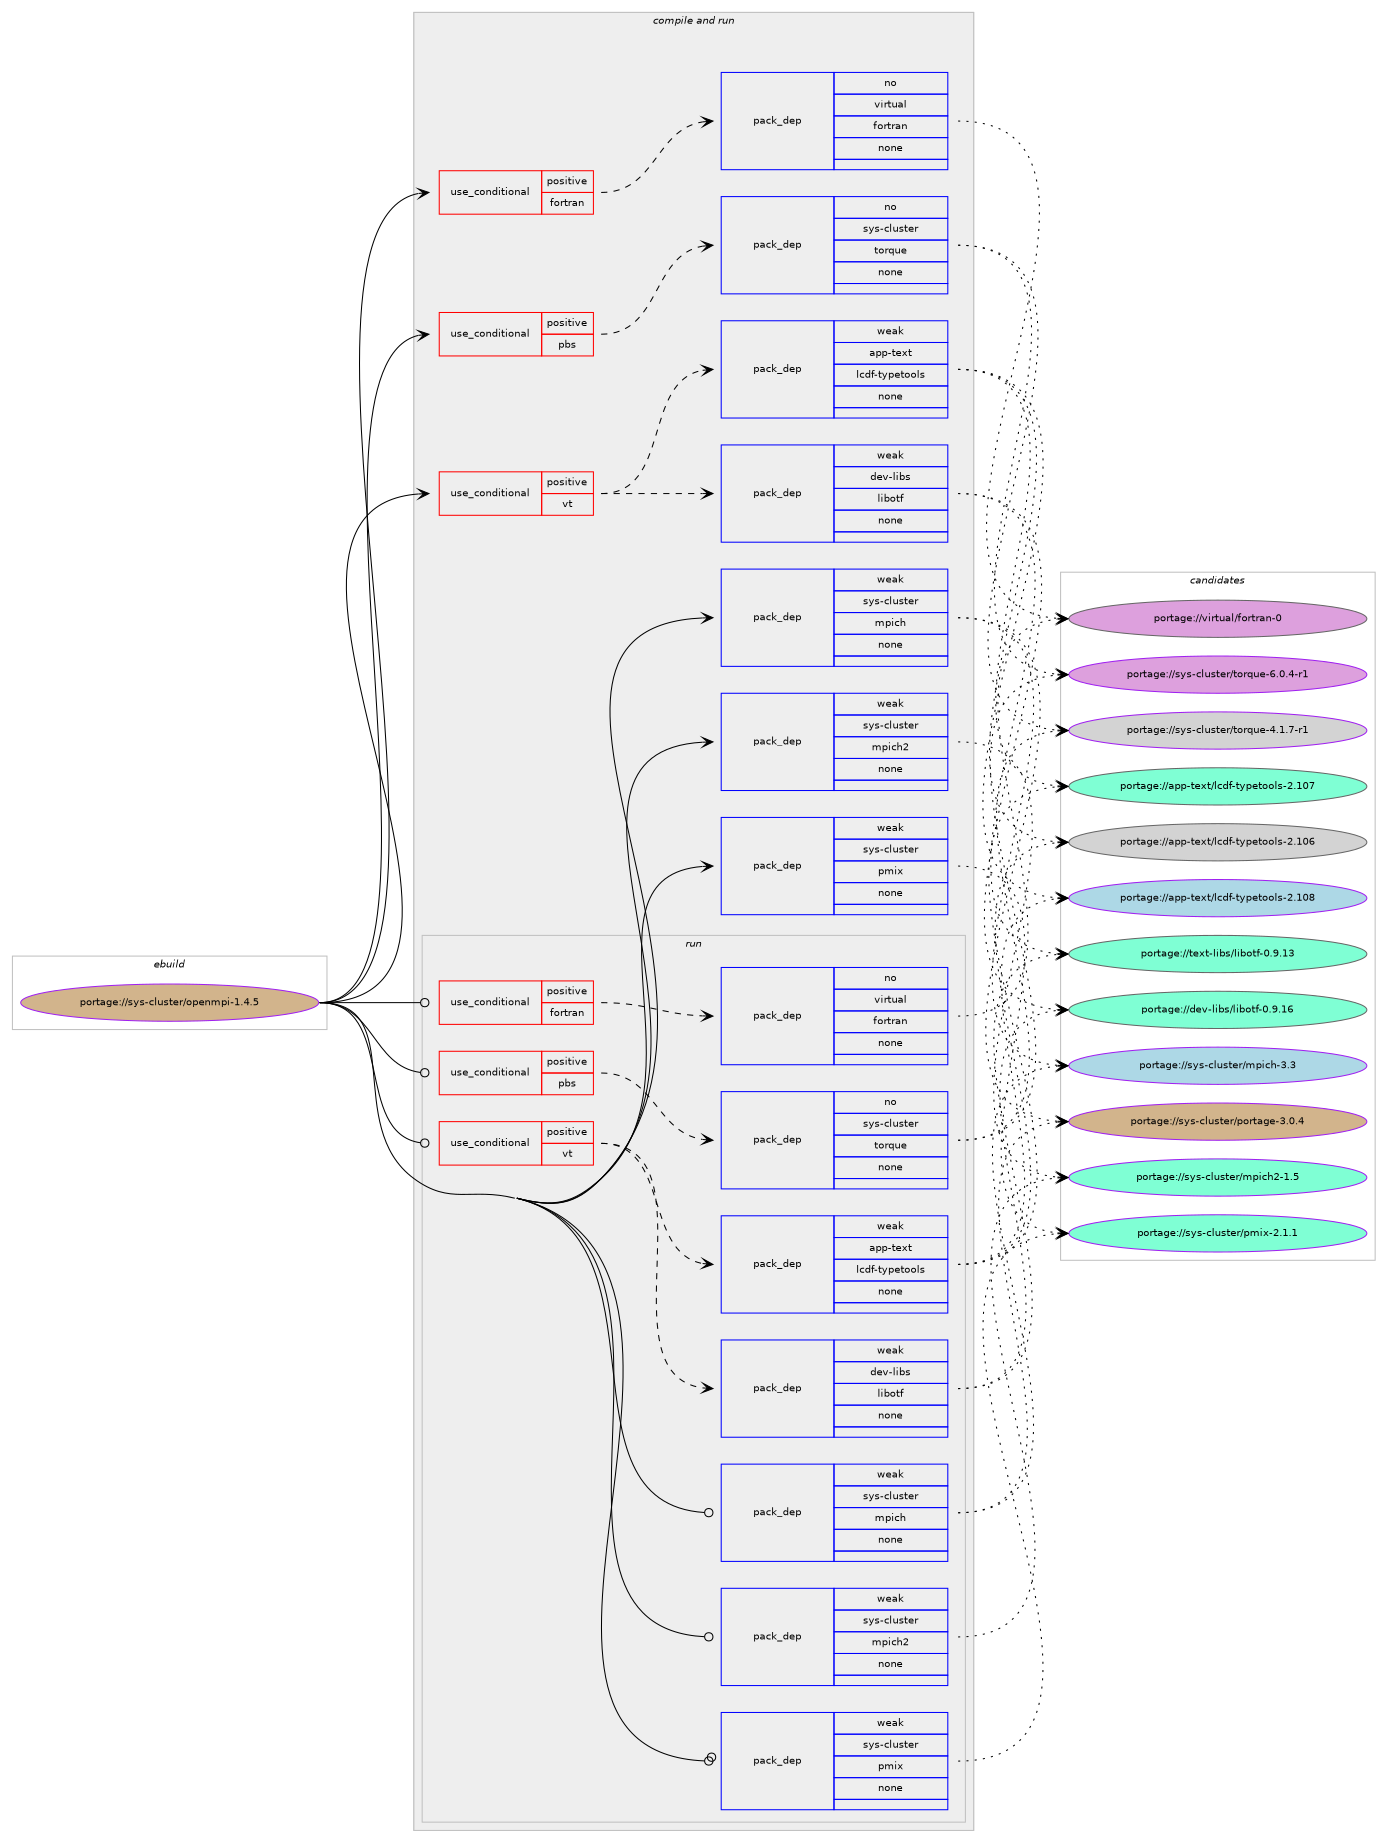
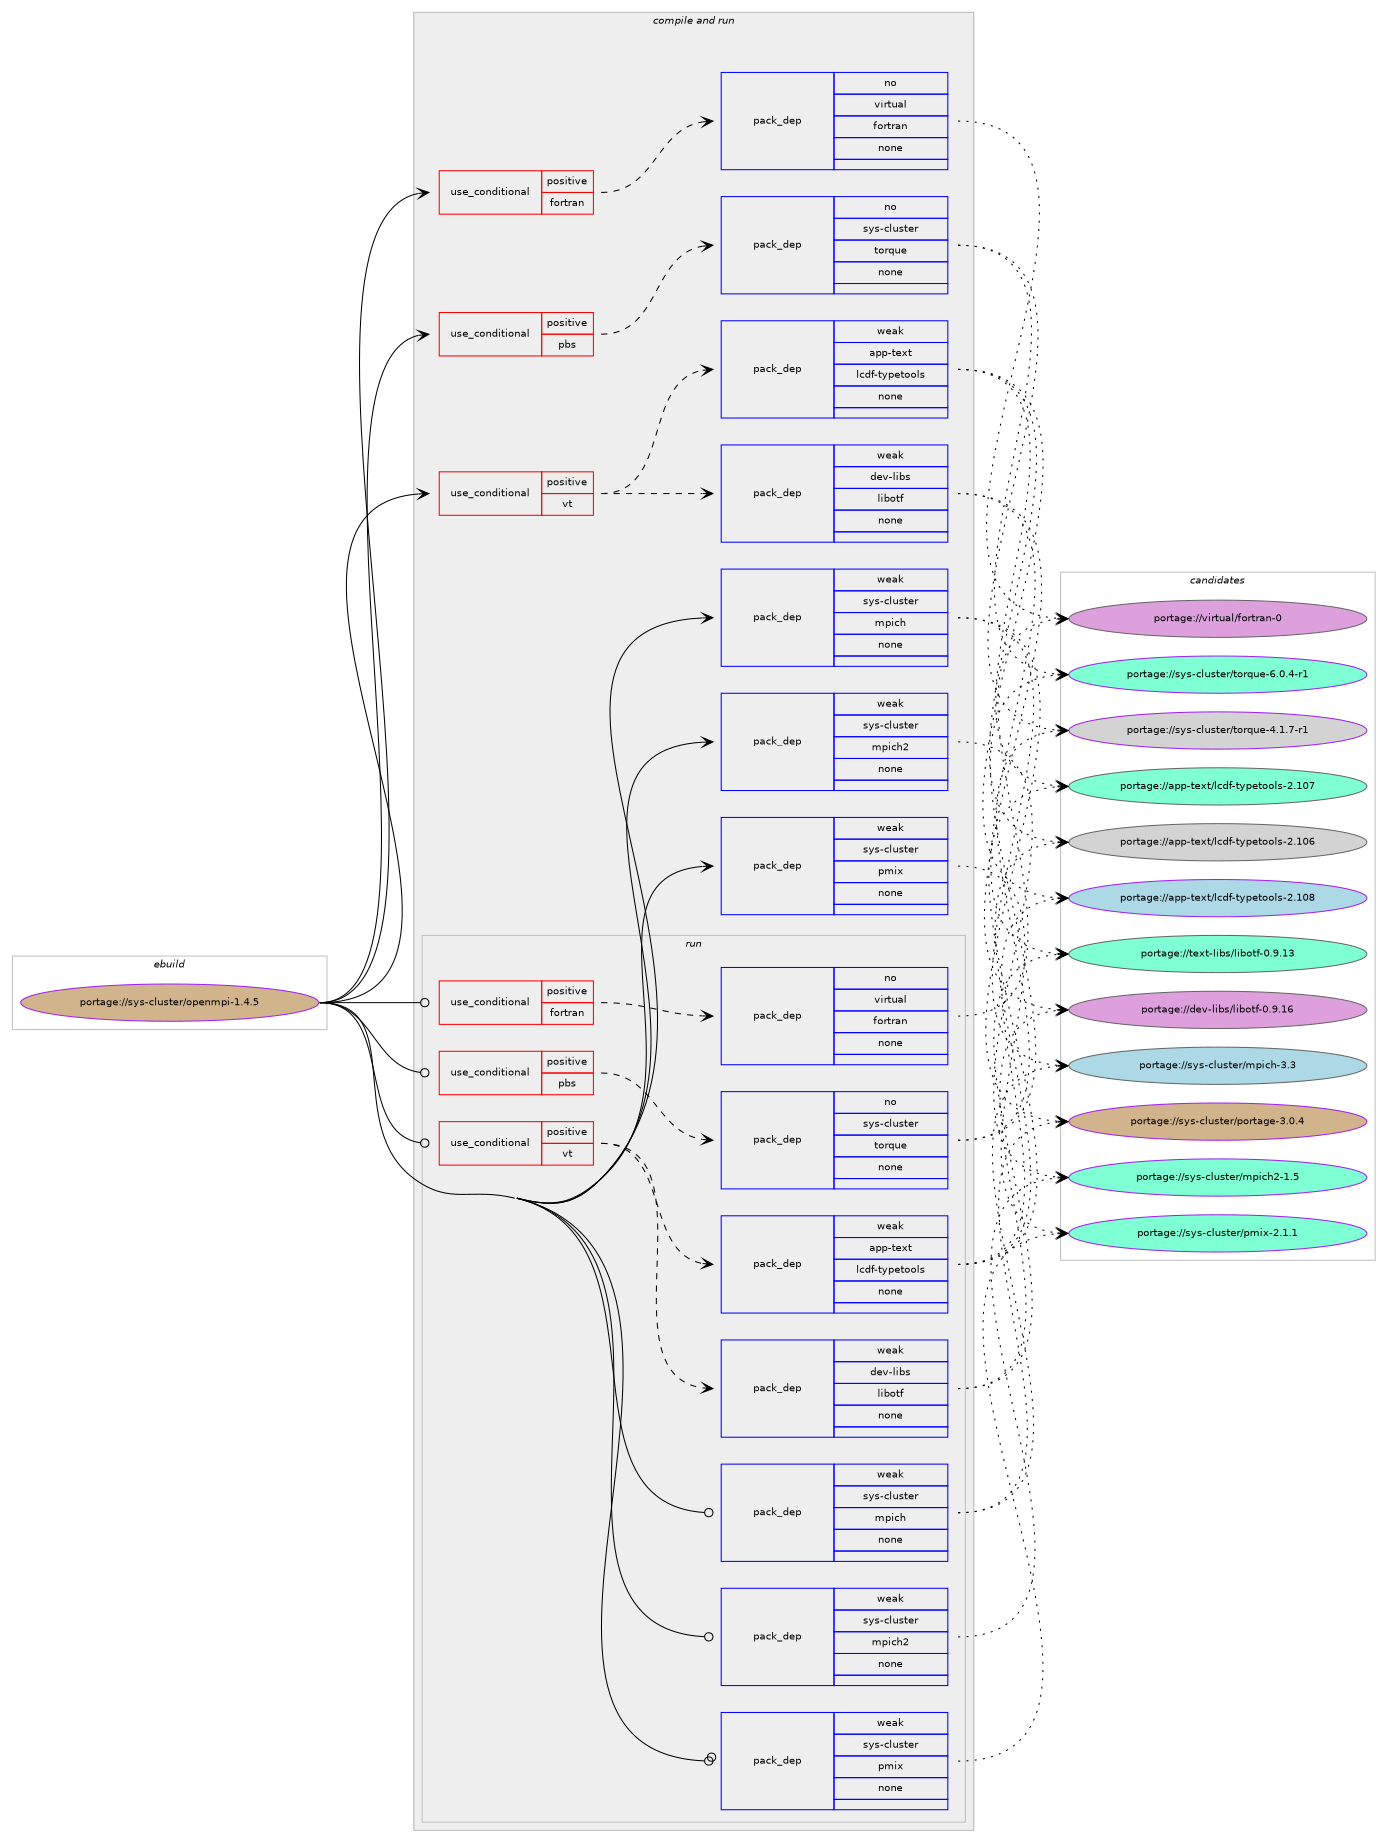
(1218, 675) -> (1218, 675)
(1218, 1010) -> (1218, 1010)
(1218, 1066) -> (1218, 1066)
